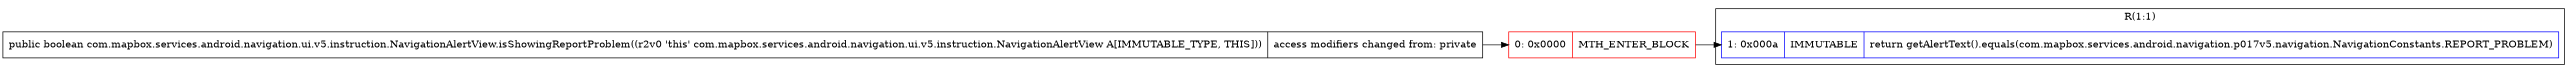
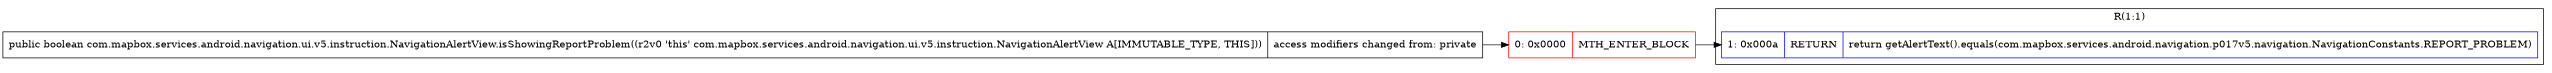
(1824, 45) -> (1814, 45)
